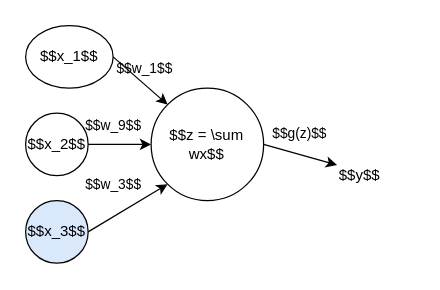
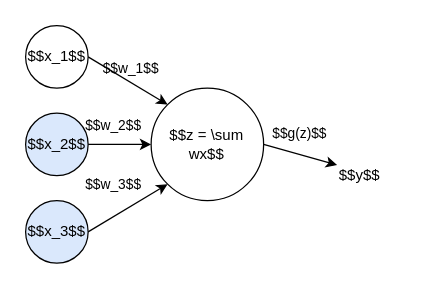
(69, 57) -> (57, 57)
(114, 126) -> (114, 126)
(57, 144) -> (57, 144)
